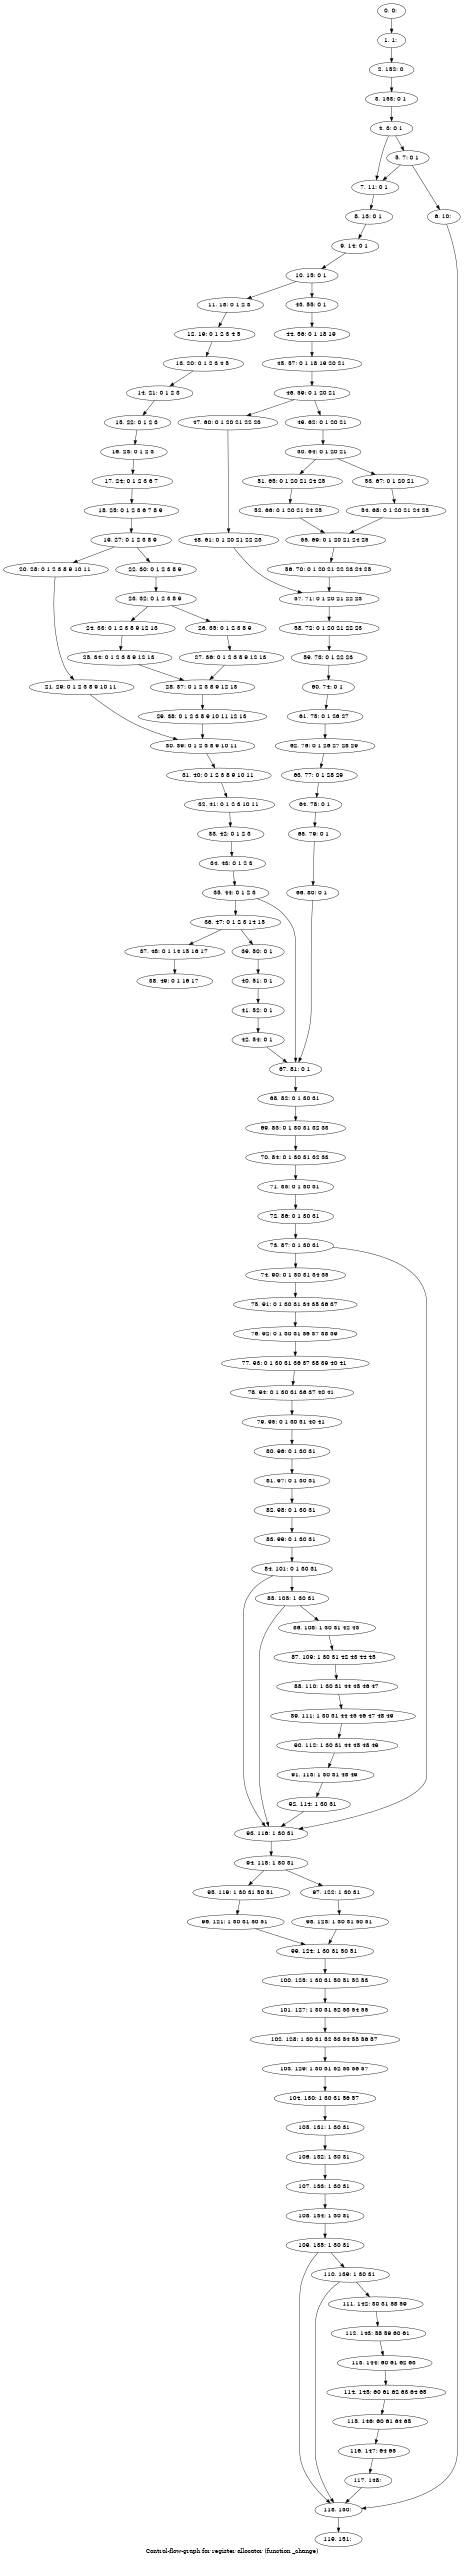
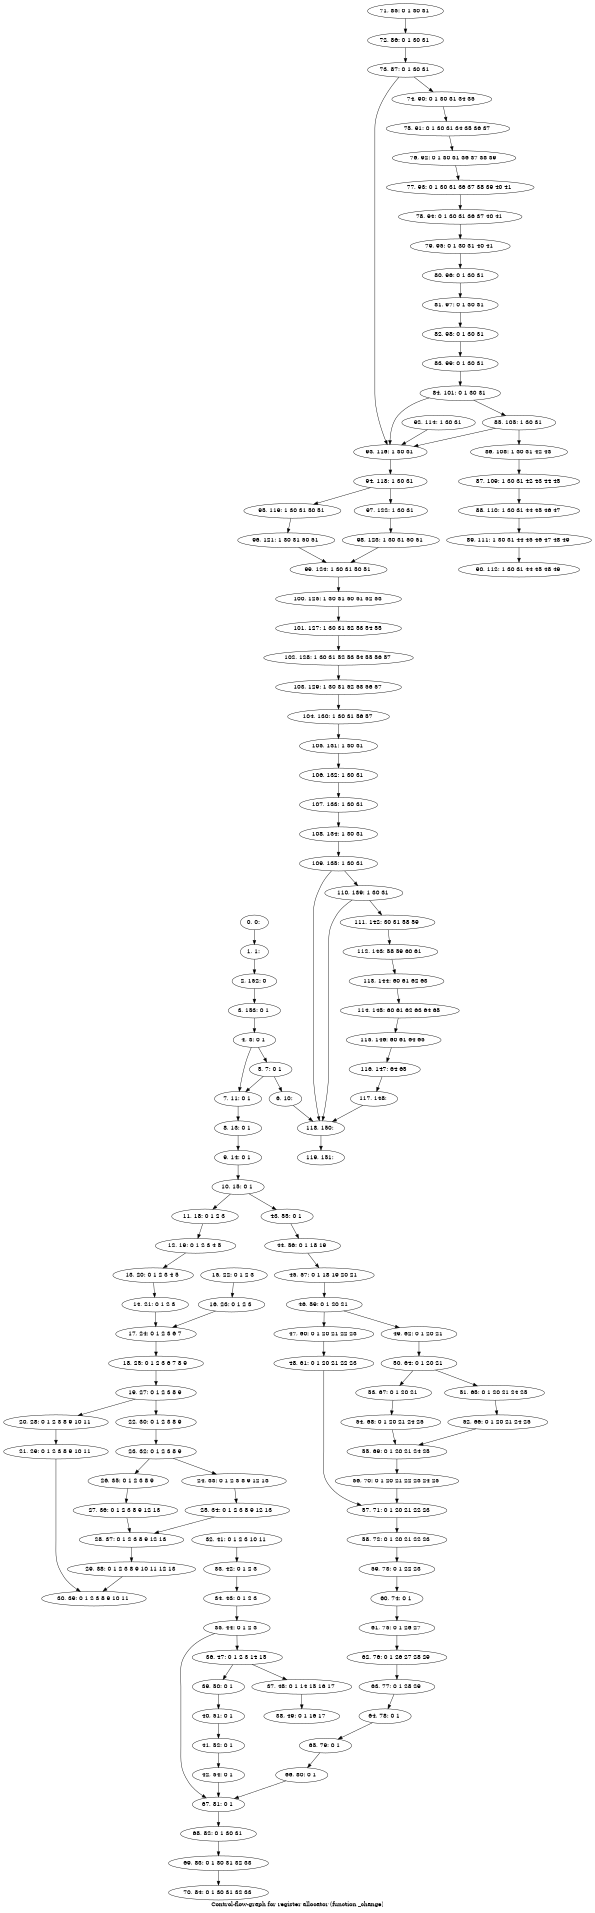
(150, 406) -> (156, 1317)
(219, 775) -> none
(296, 1170) -> none
(325, 1775) -> none
